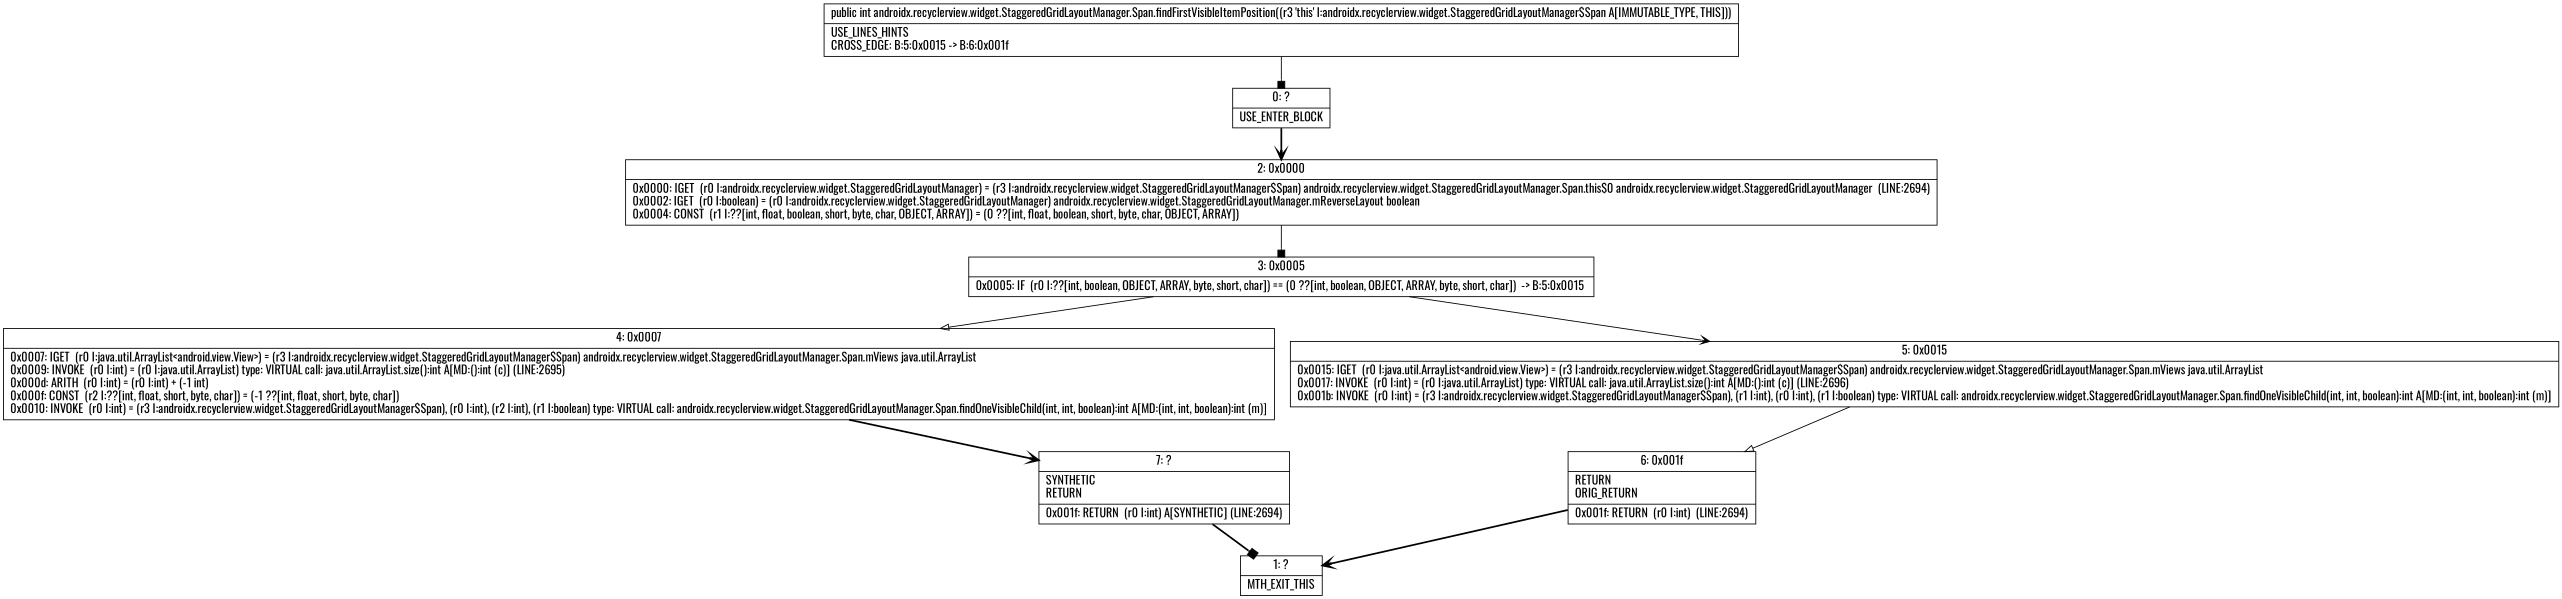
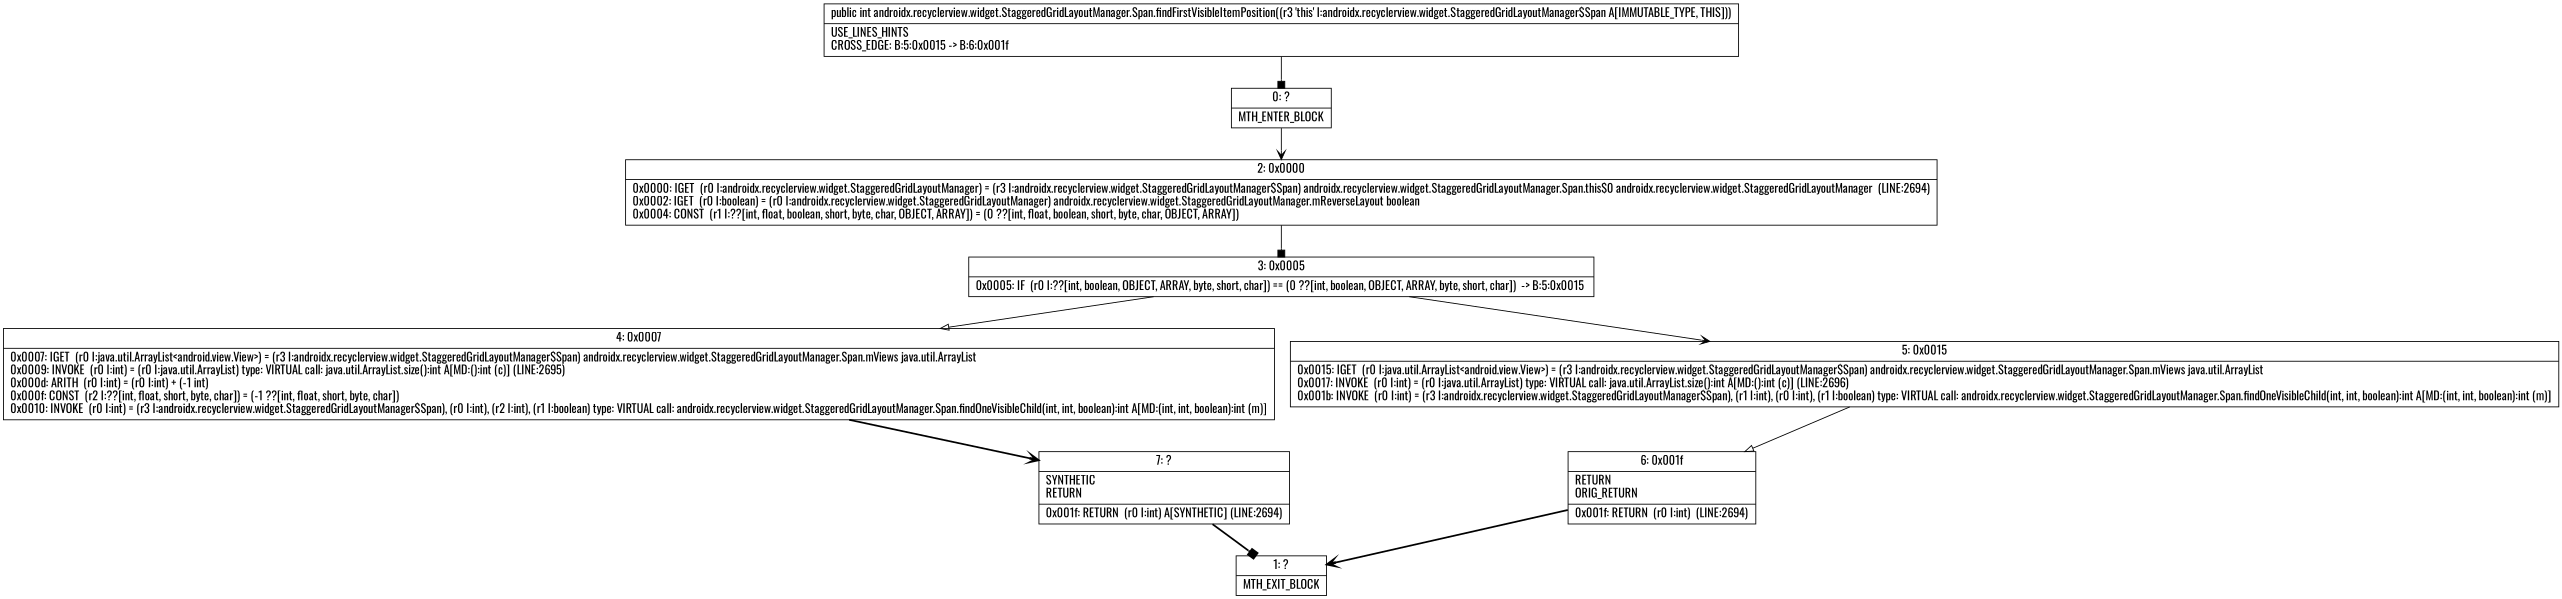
(1281, 118) -> (1281, 118)
(1281, 139) -> (1281, 139)
(1281, 585) -> (1281, 585)
